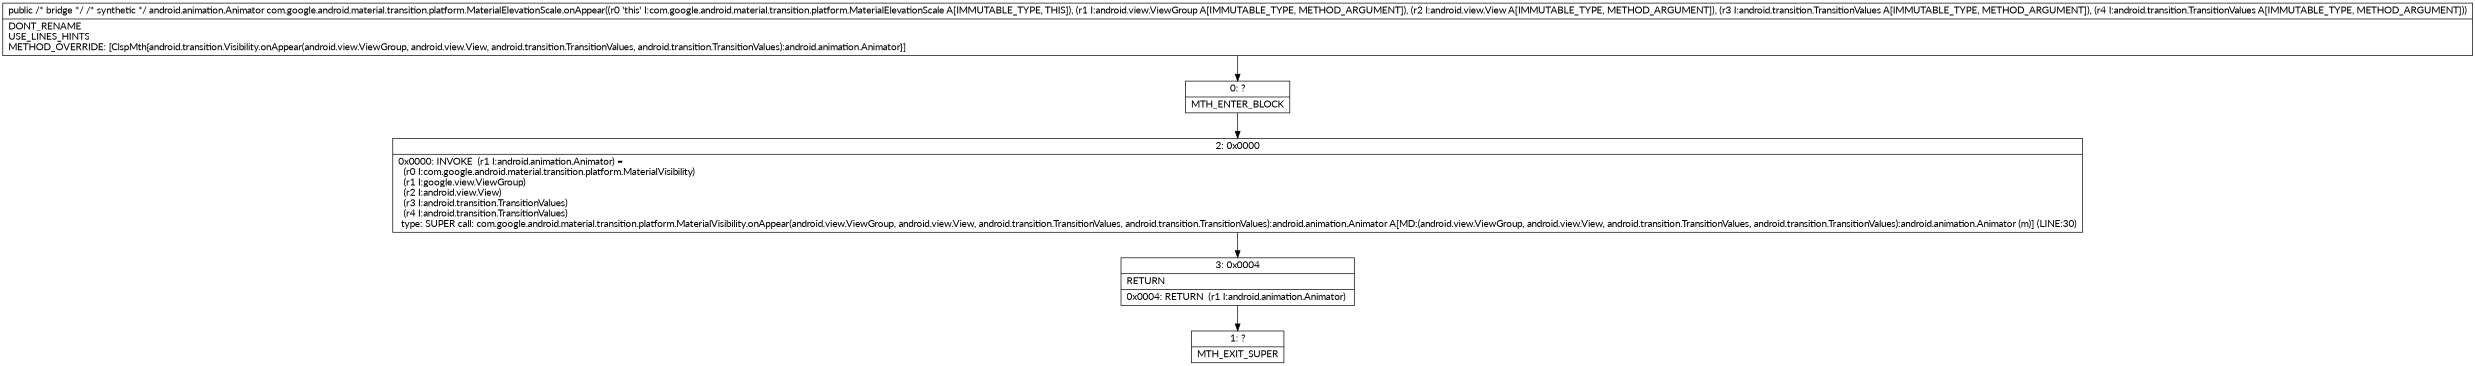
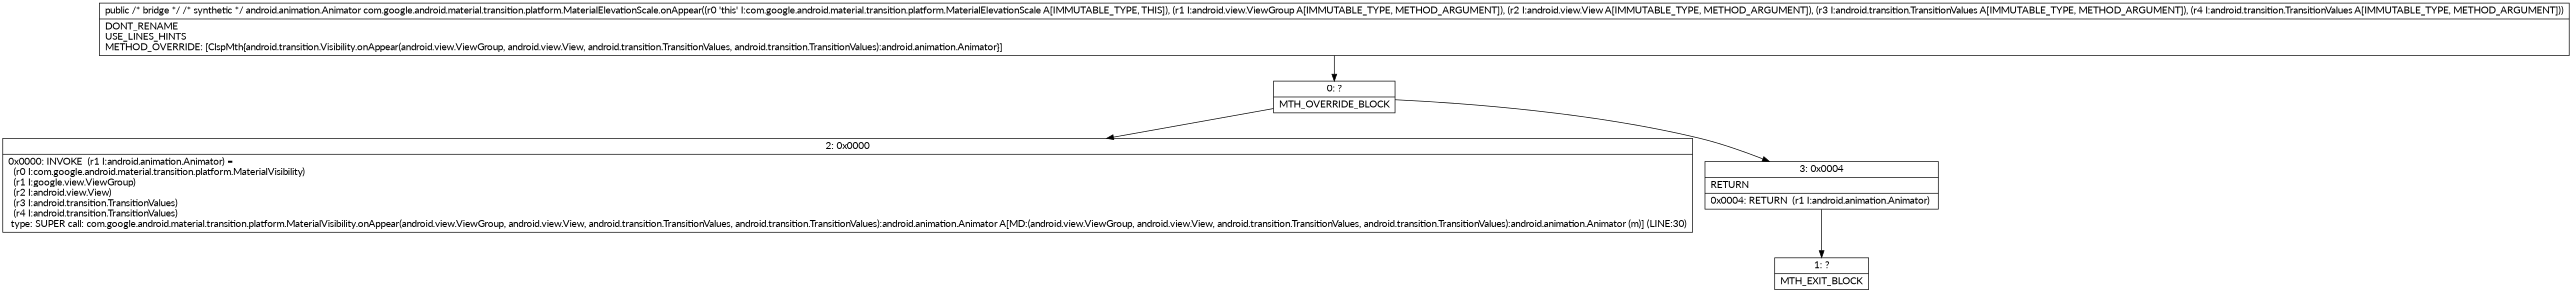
(1238, 105) -> (1334, 105)
(1238, 241) -> (1581, 117)
(1238, 354) -> (1822, 281)
